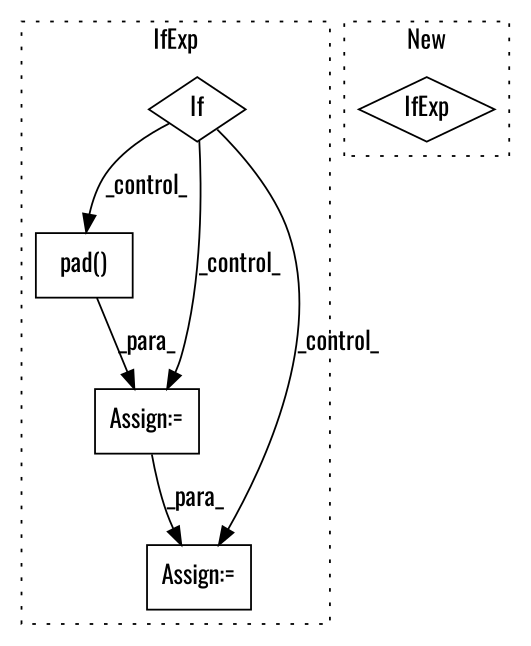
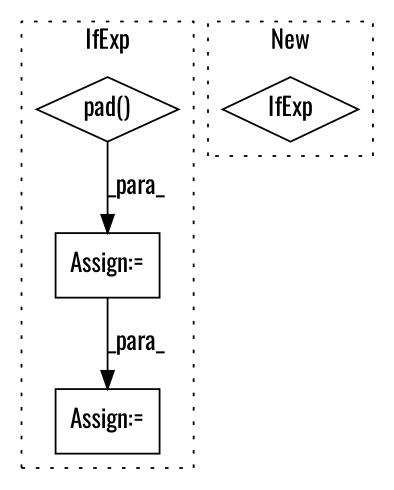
(197, 109) -> none
(84, 265) -> (108, 109)
